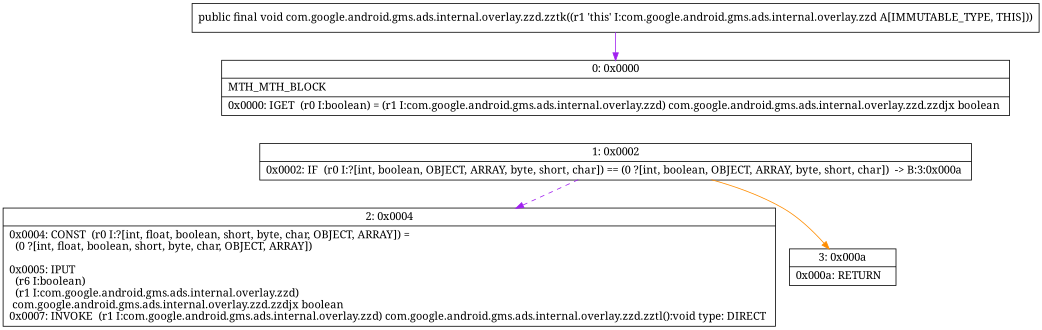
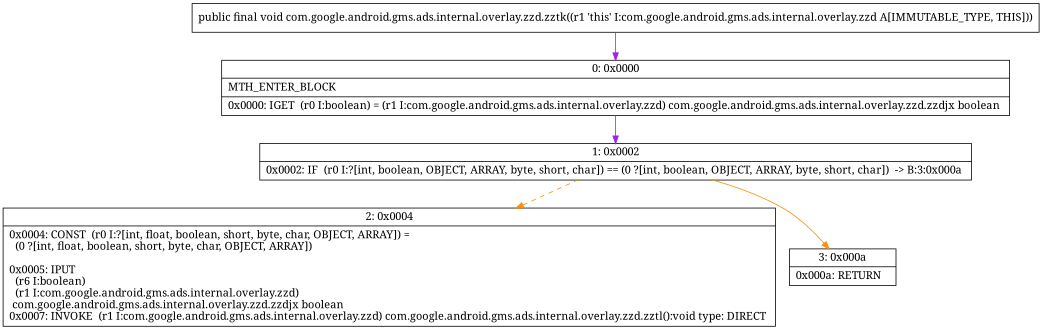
(277, 87) -> (282, 87)
none -> (616, 126)
(551, 192) -> (551, 192)
